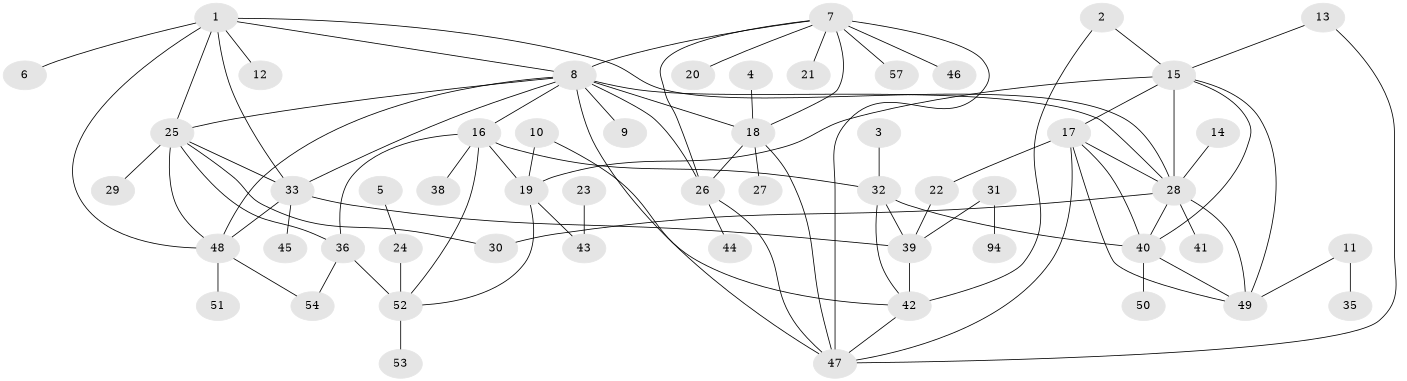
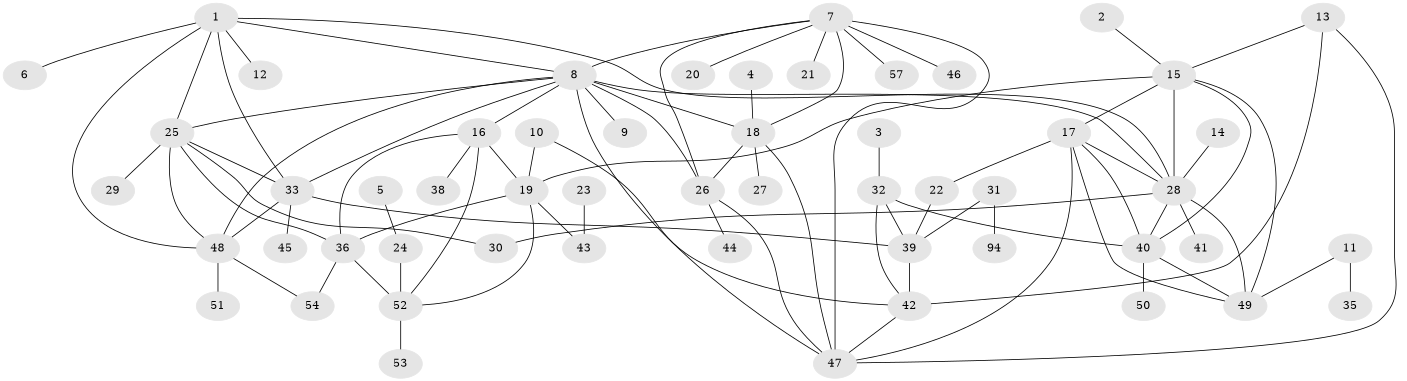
(676, 169) -> none
(1038, 192) -> (1208, 271)
none -> (443, 212)
